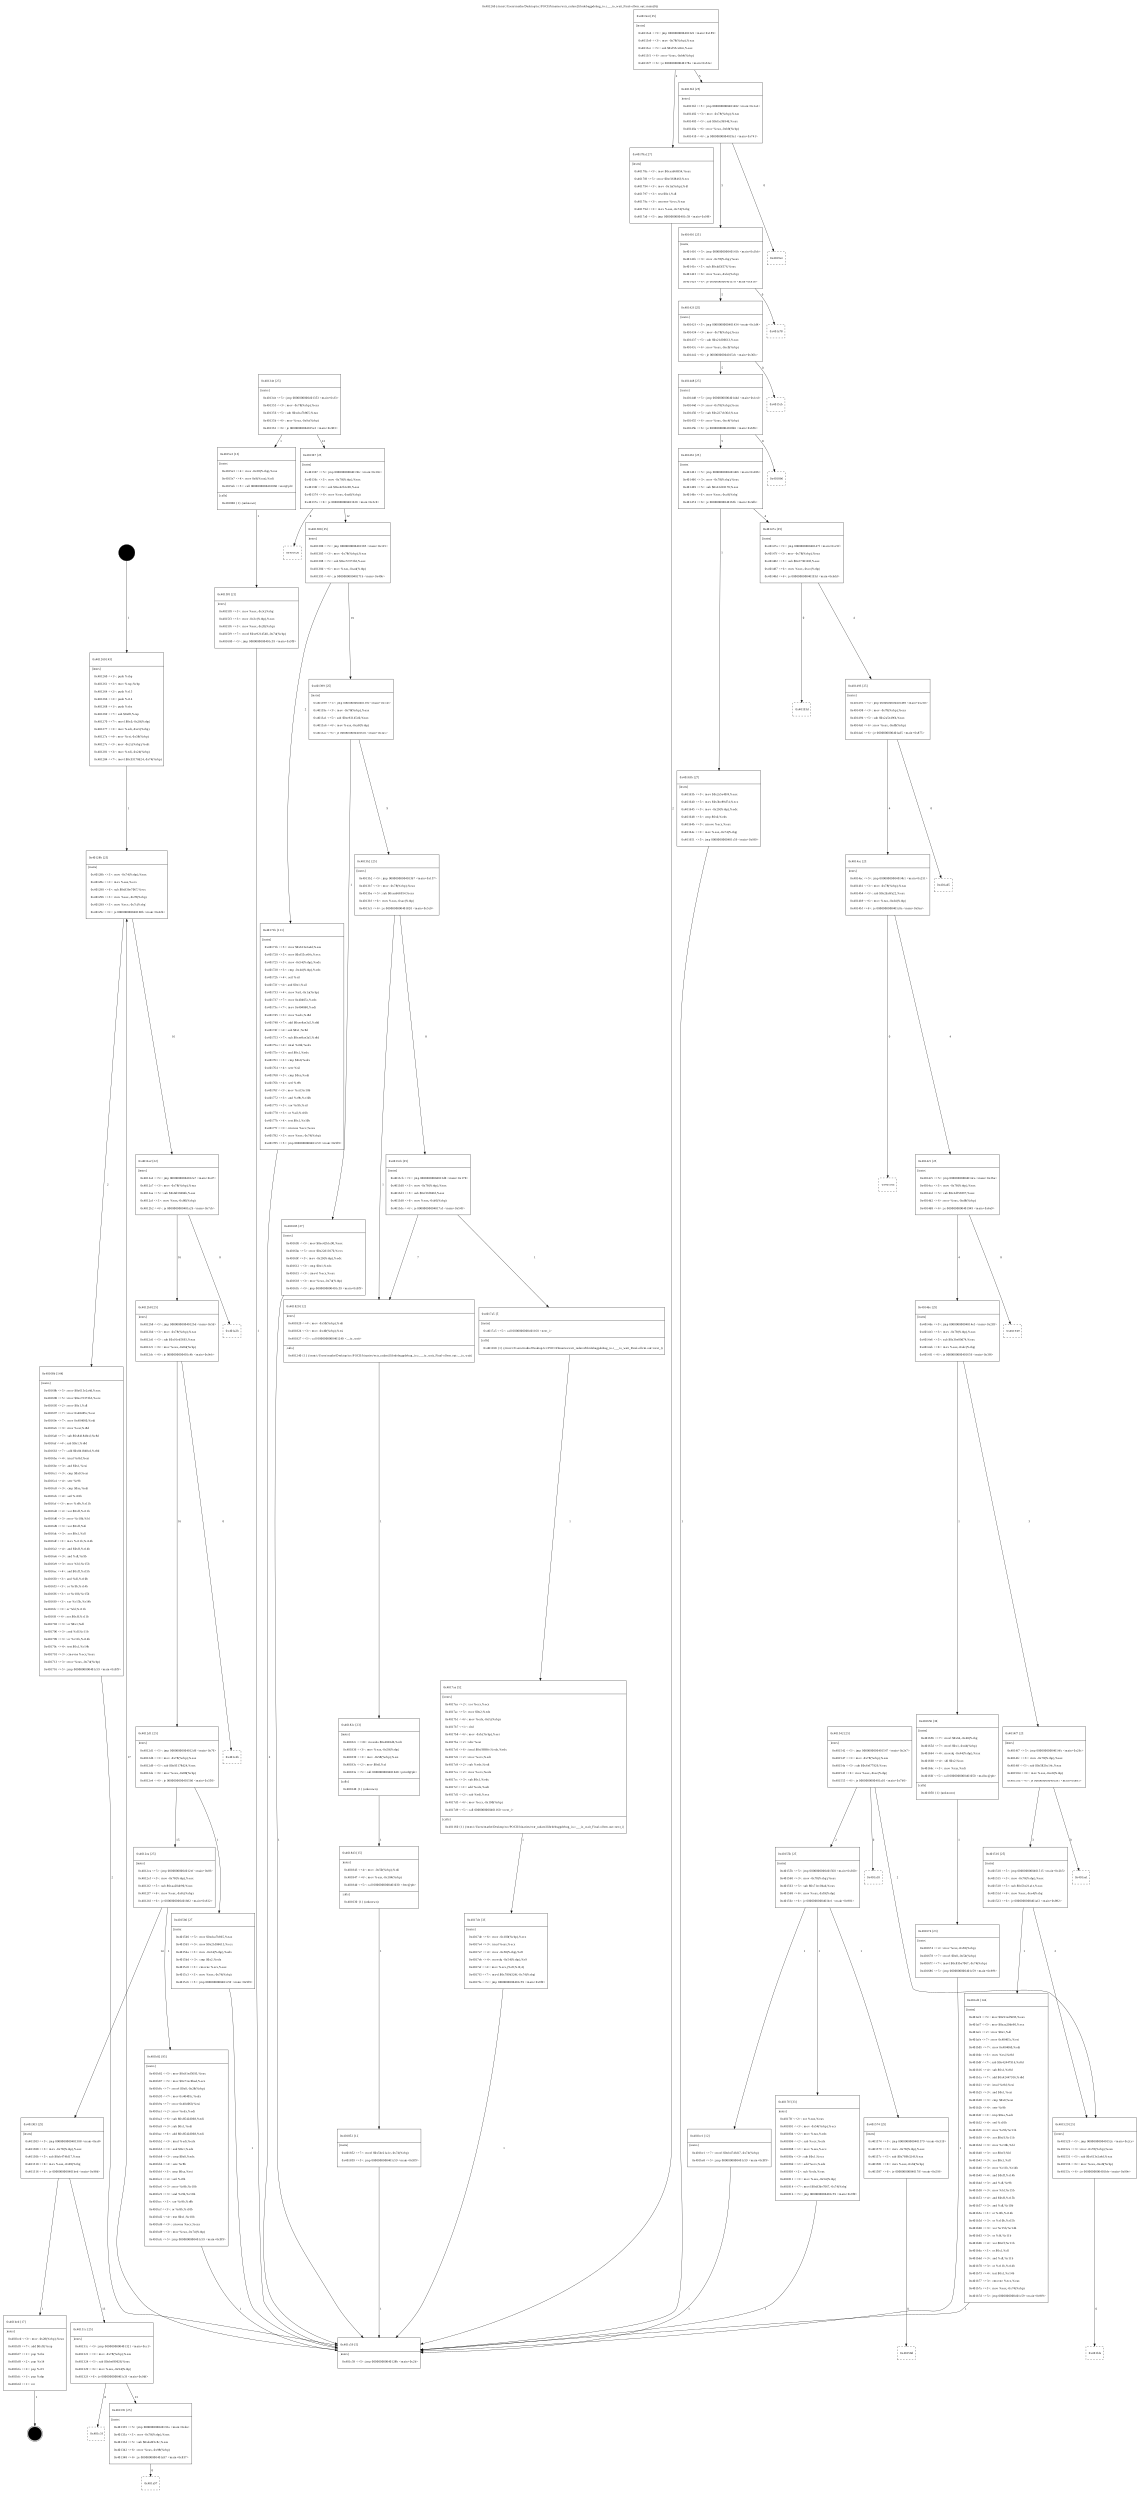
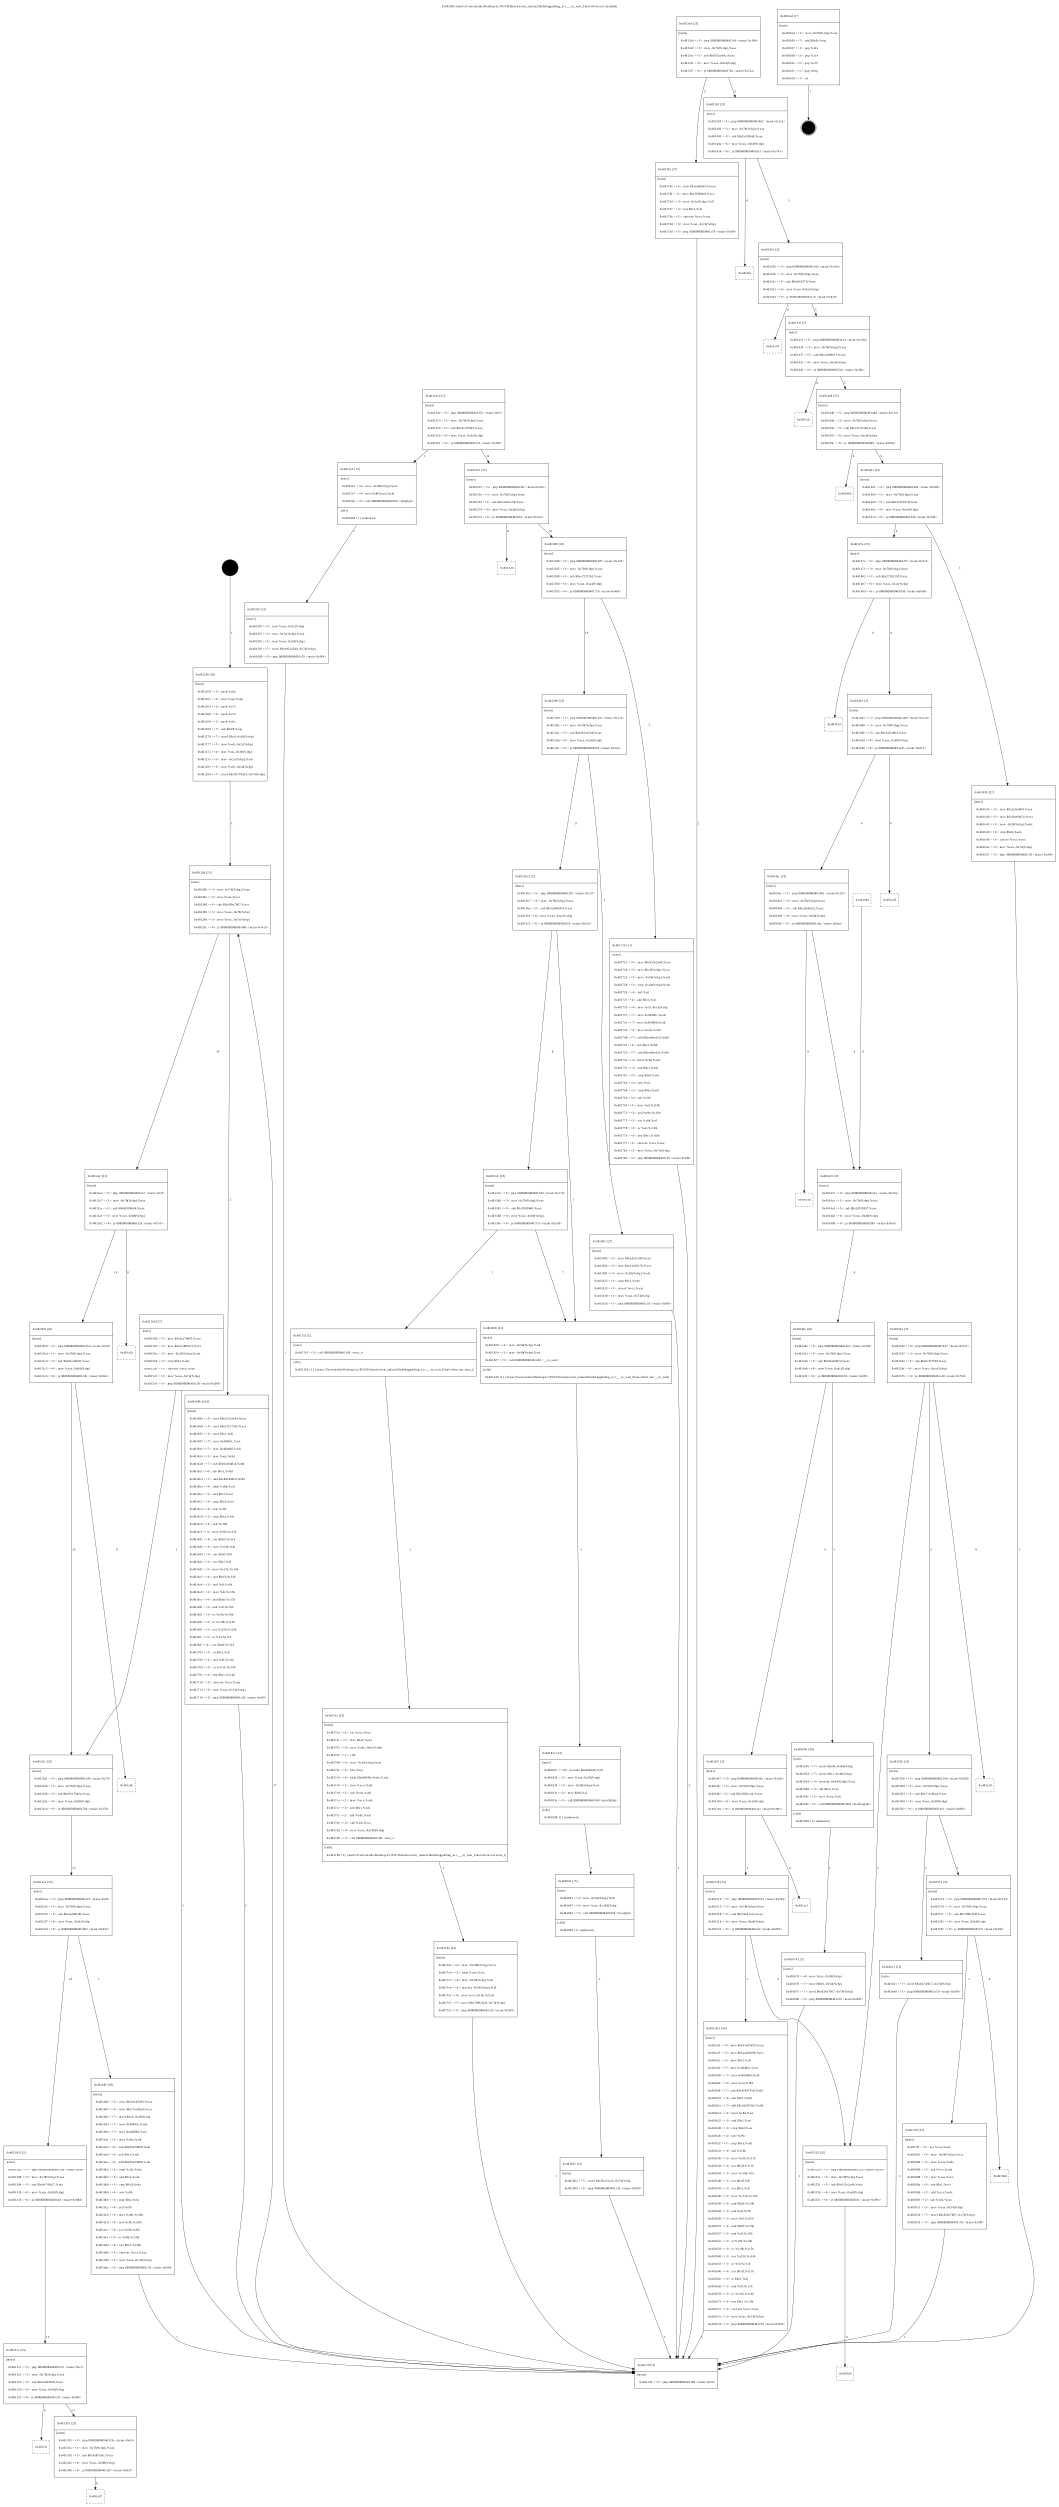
(990, 1268) -> (861, 1037)
(217, 1847) -> (146, 1577)
(818, 2000) -> (962, 2029)
(49, 2246) -> none
